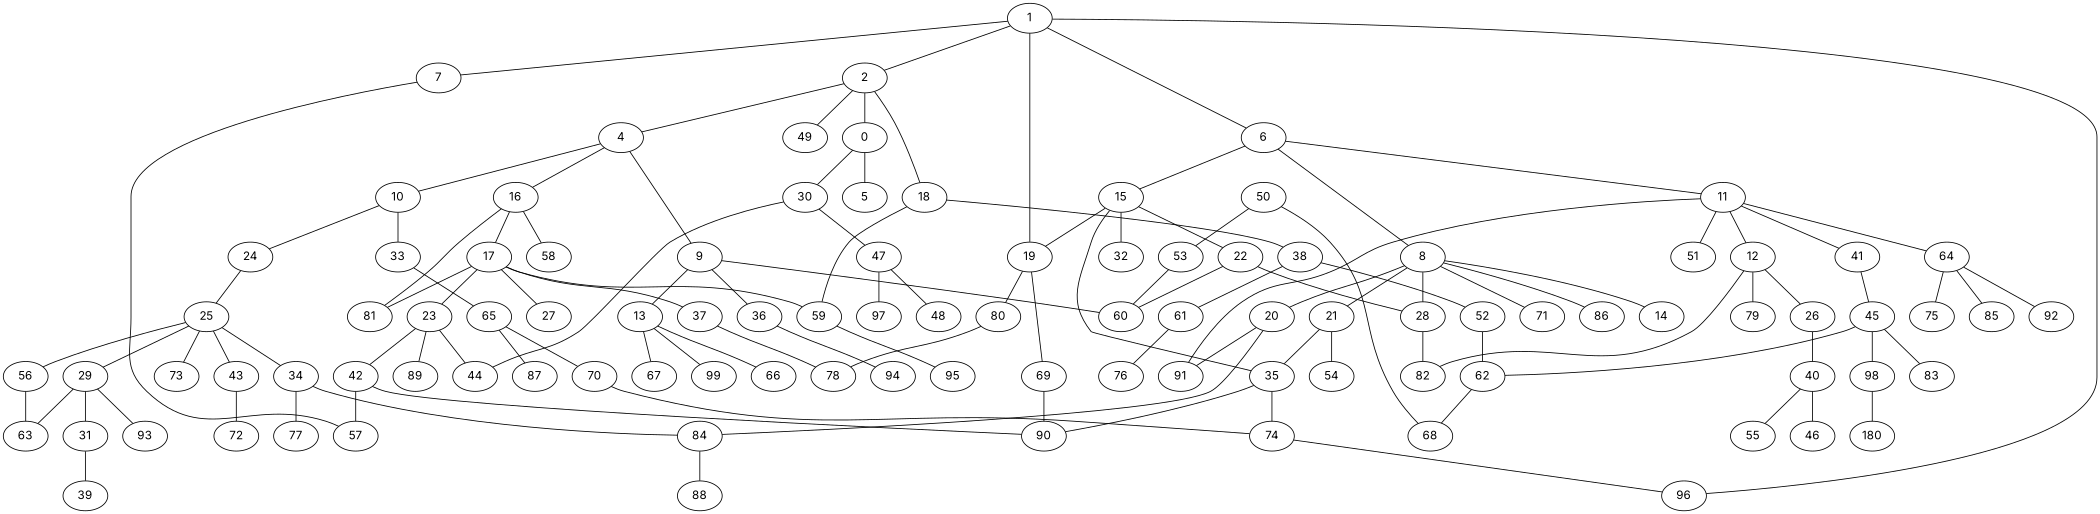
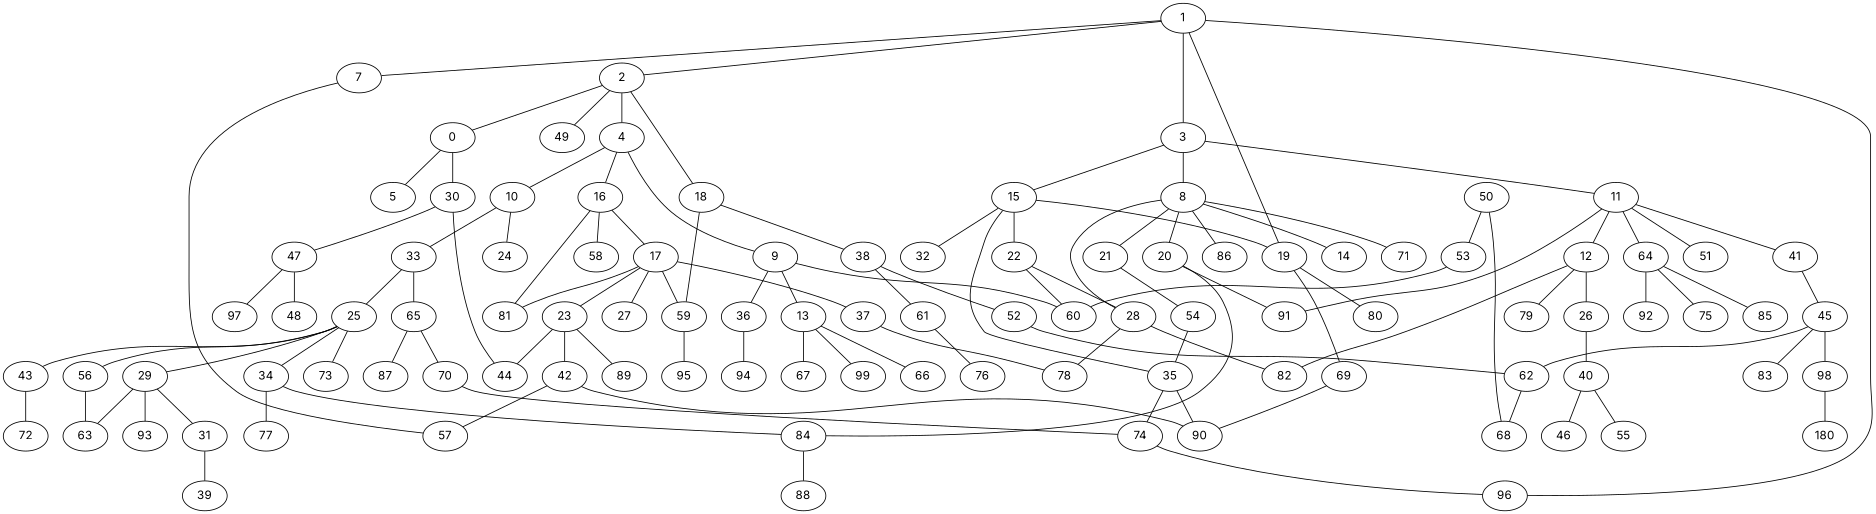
(1264, 138) -> (1183, 138)
(228, 287) -> (384, 287)
(916, 347) -> (1096, 349)
(1302, 347) -> (1182, 347)
